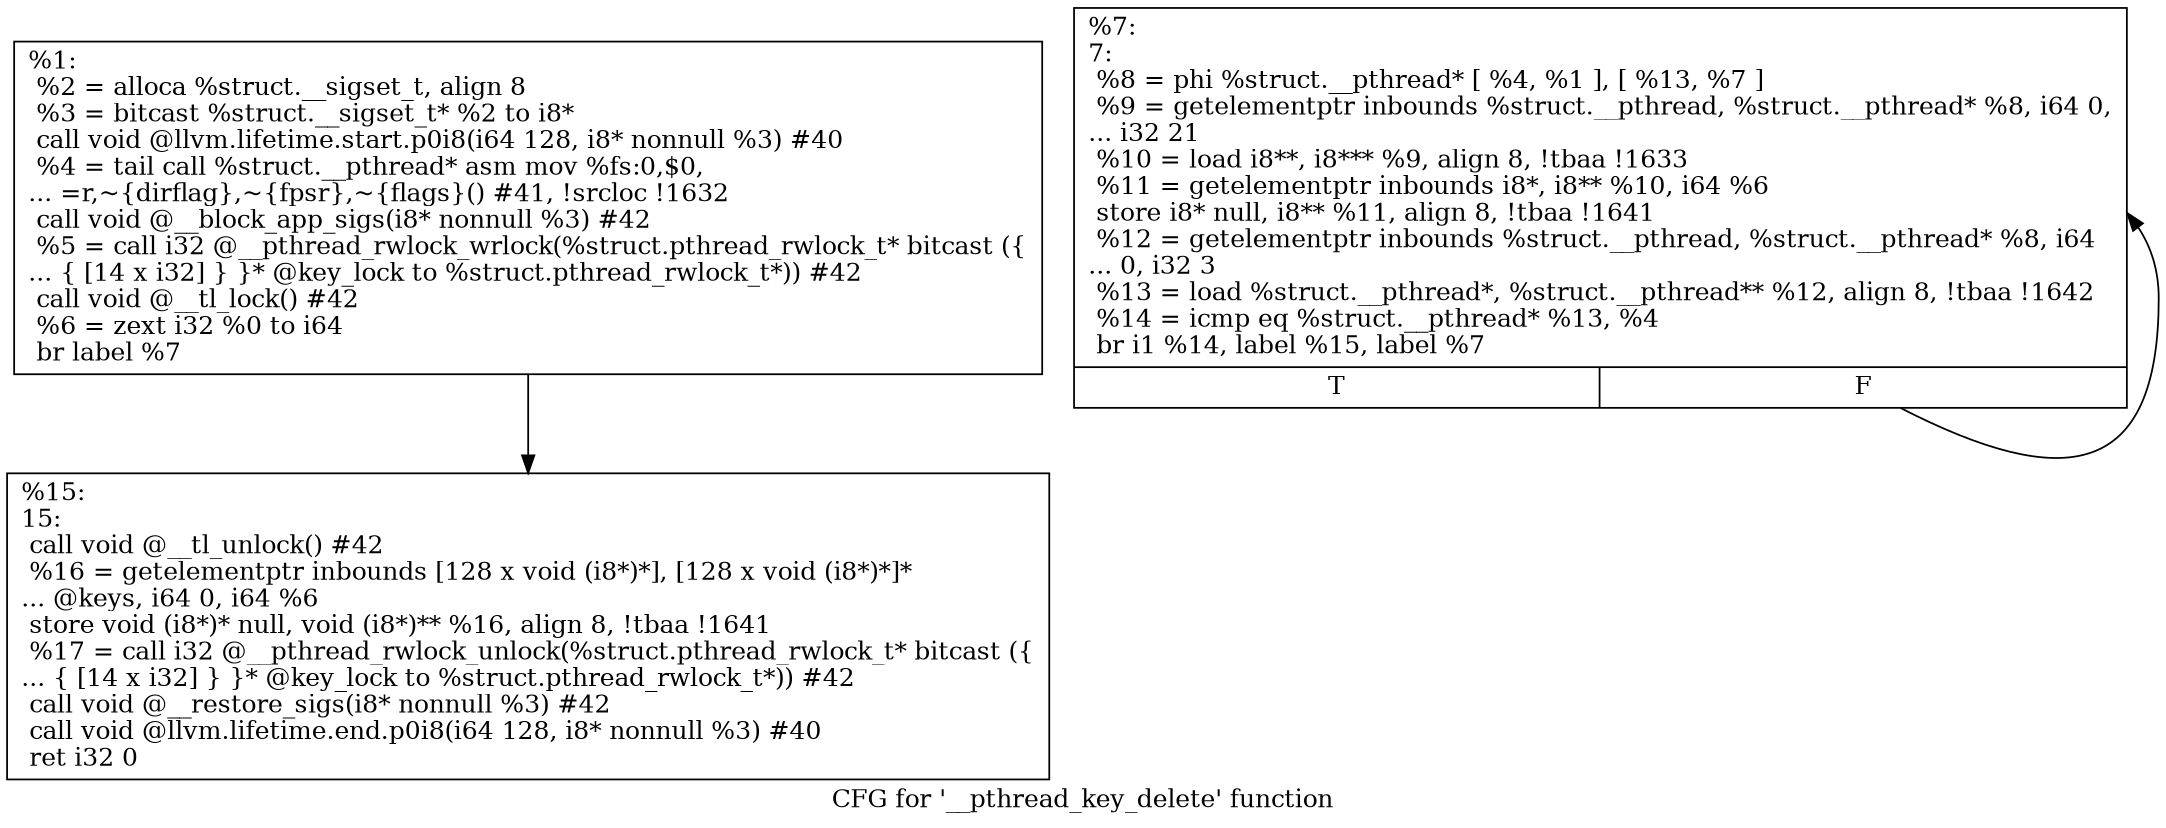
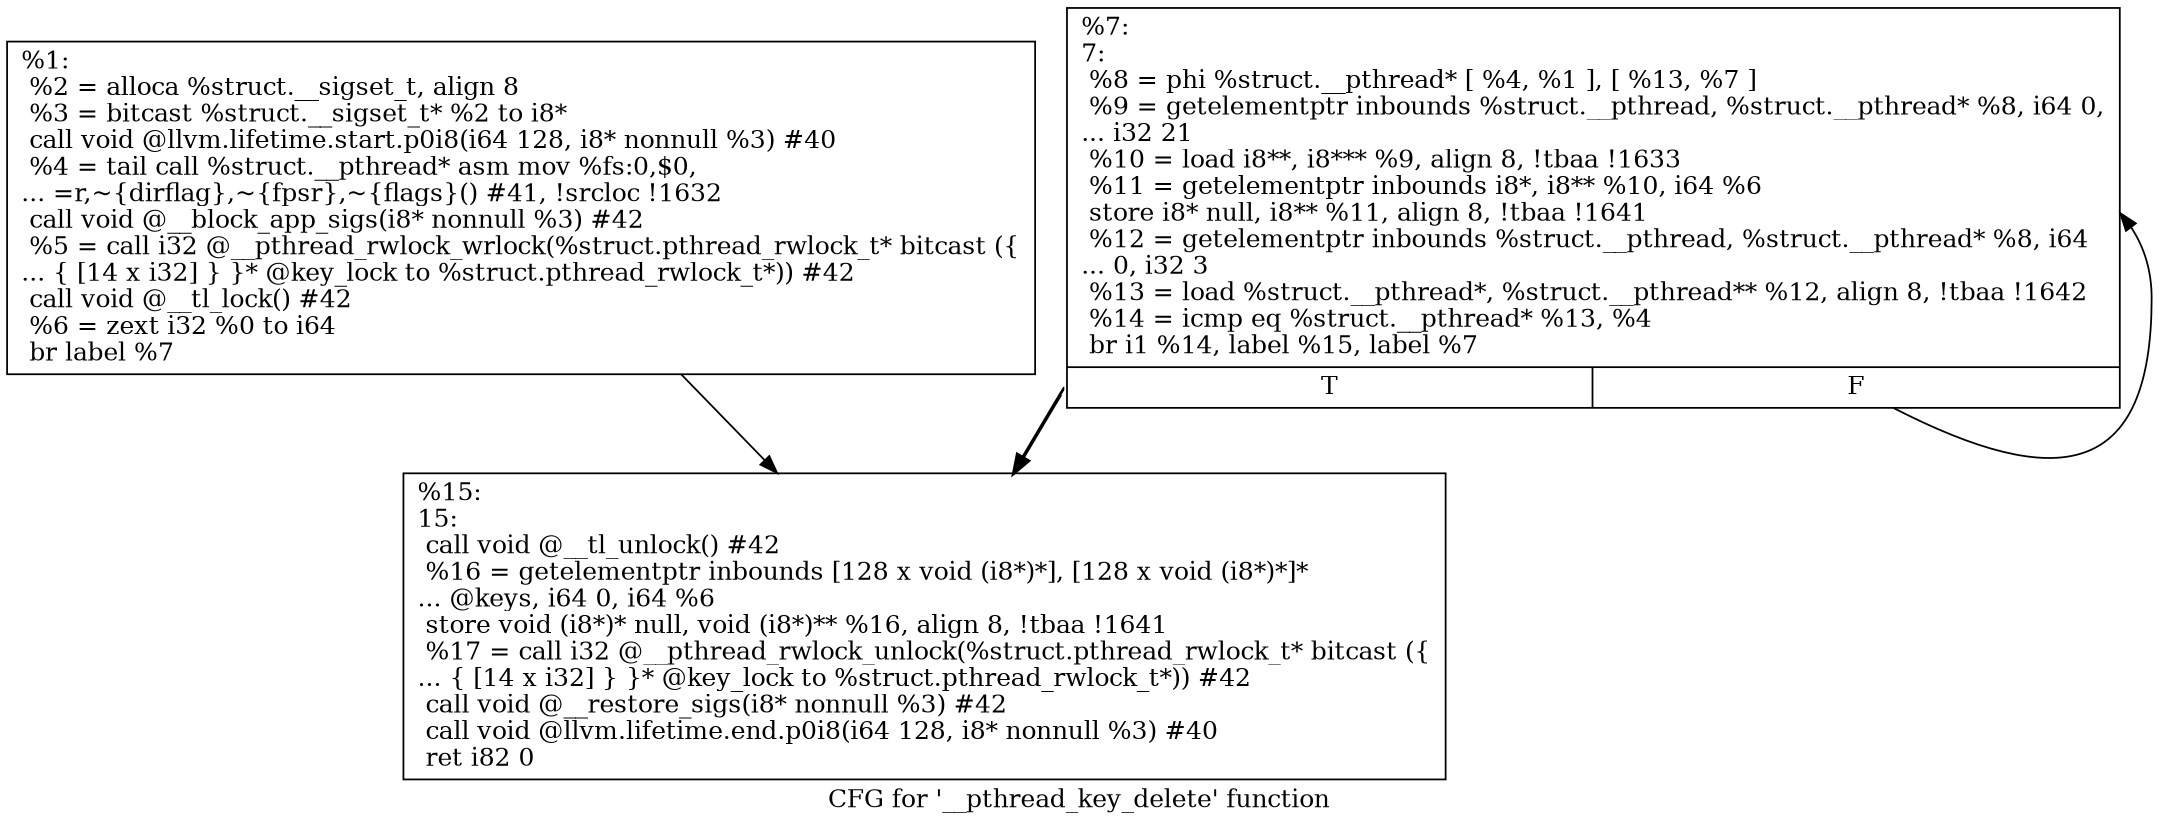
none -> (1043, 423)
(81, 758) -> (477, 758)
